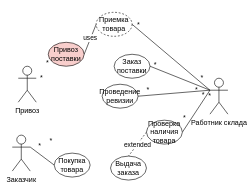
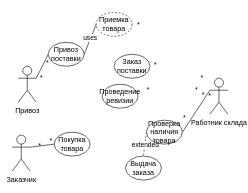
(66, 54) -> (66, 54)
(171, 57) -> none
none -> (42, 66)
(177, 77) -> none
(173, 93) -> none
(72, 165) -> (72, 144)
(129, 168) -> (144, 168)
